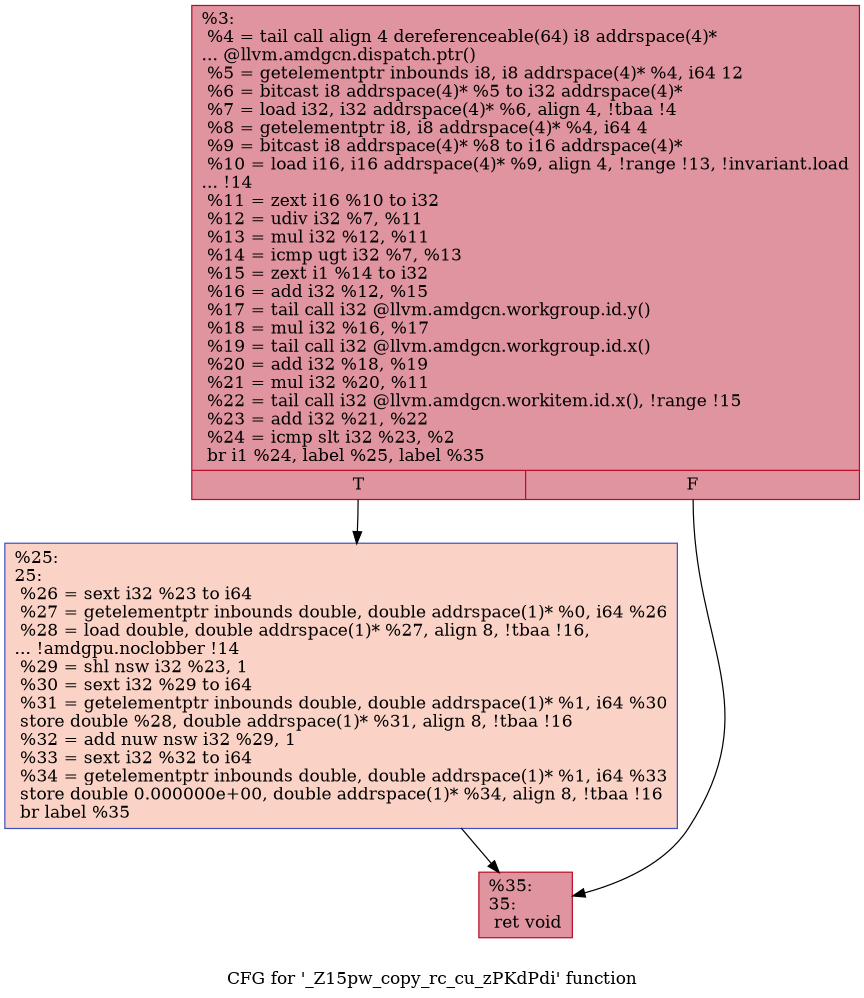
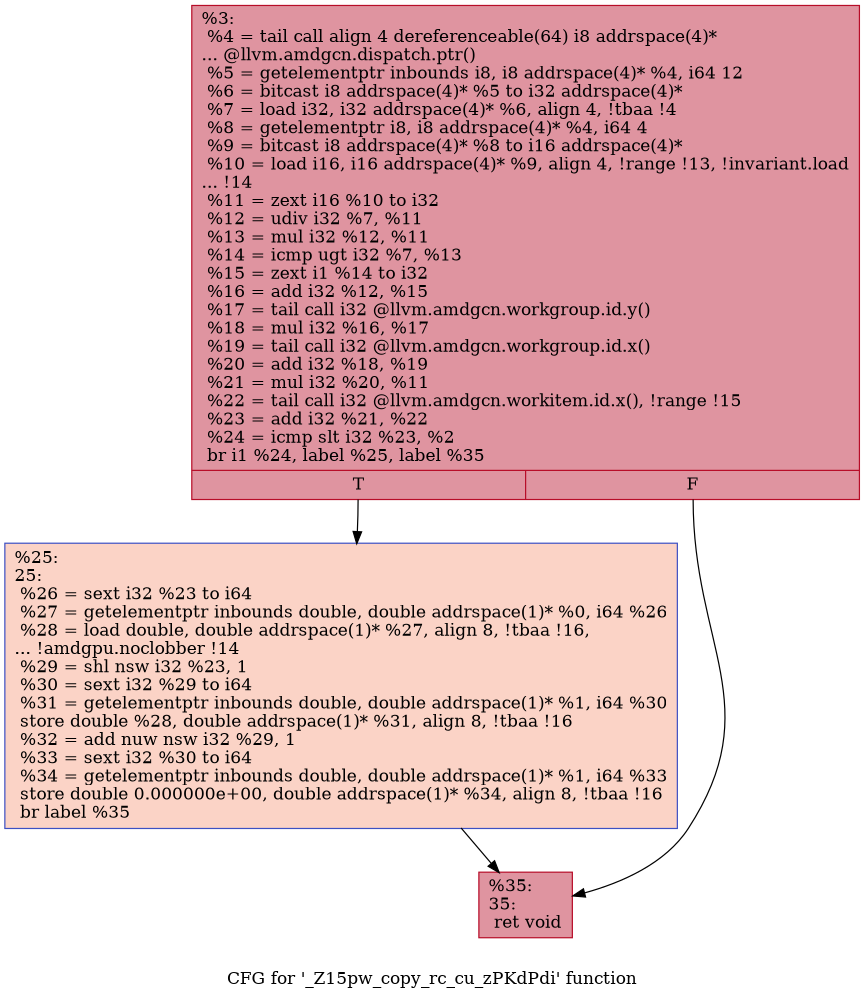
(134, 758) -> (134, 758)
